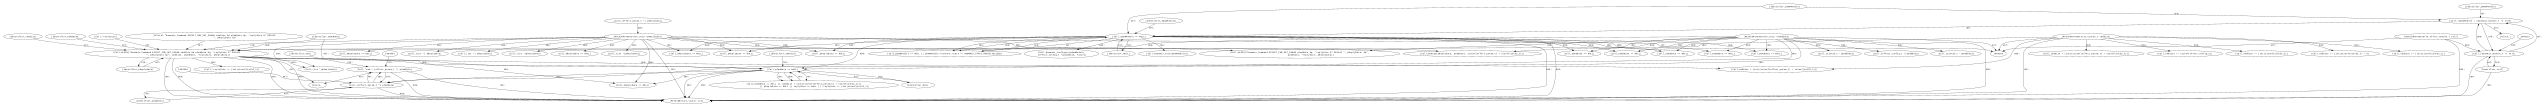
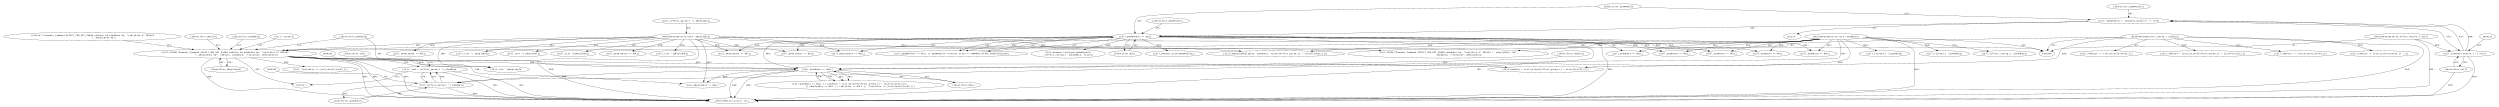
(106, 37) -> (284, 37)
(2185, 54) -> none
